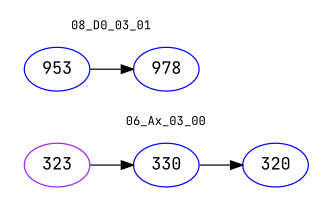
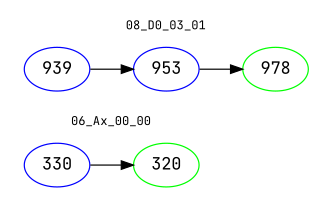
none -> (57, 69)
(166, 69) -> (276, 69)
(166, 122) -> (112, 122)
(57, 165) -> none
(276, 165) -> (166, 165)
